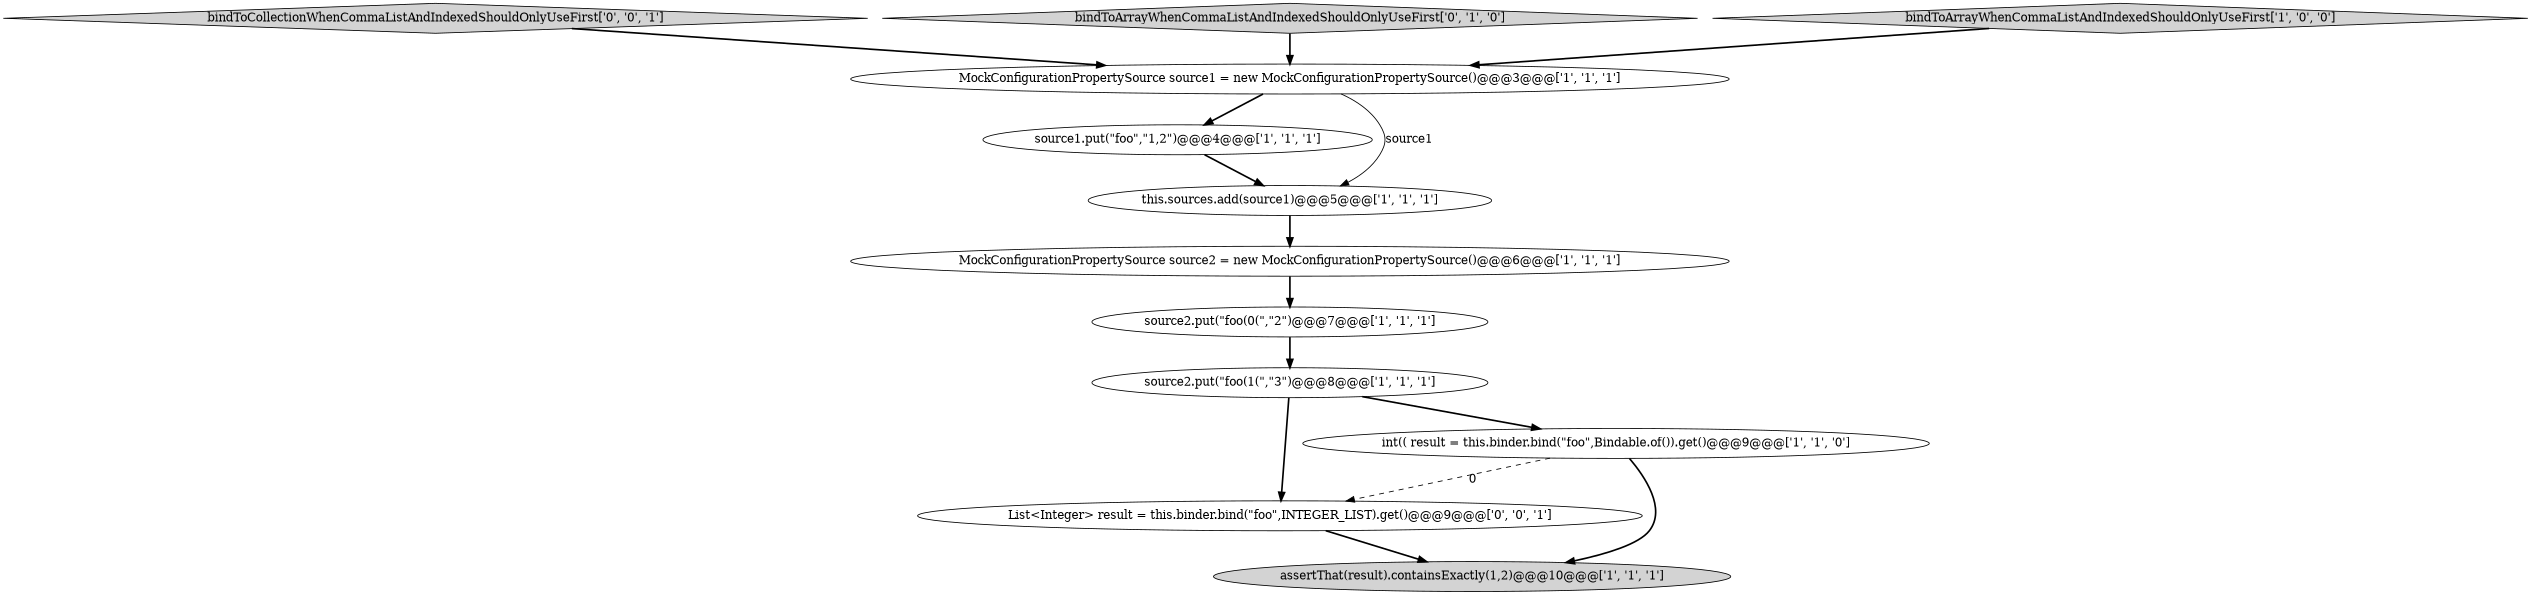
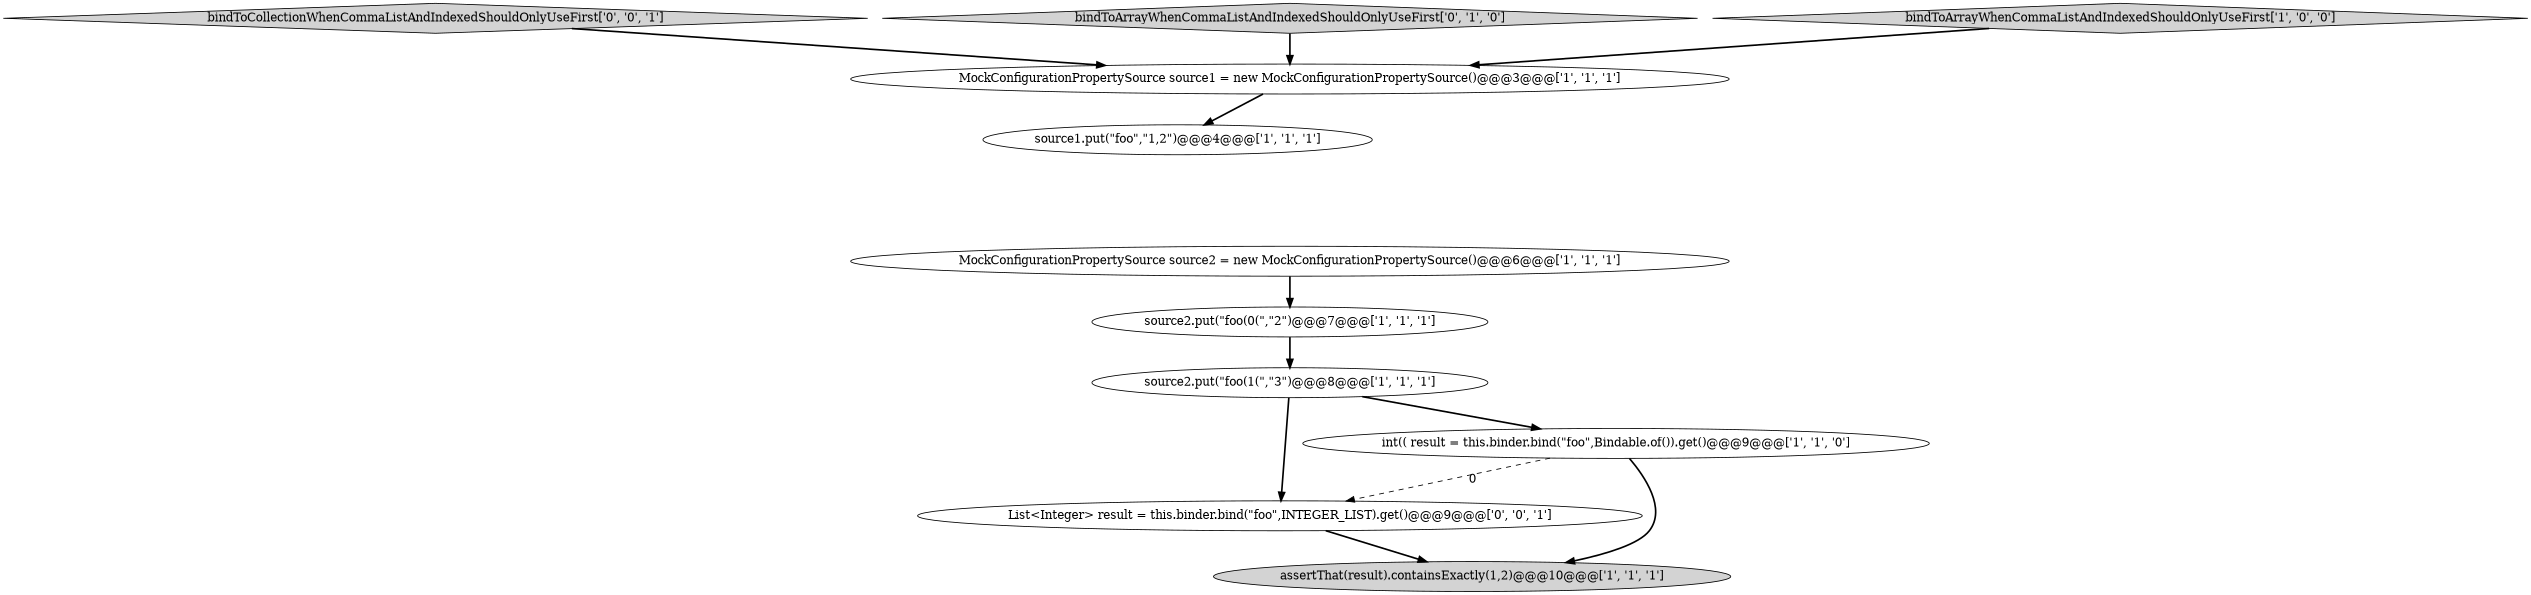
(1290, 200) -> none
